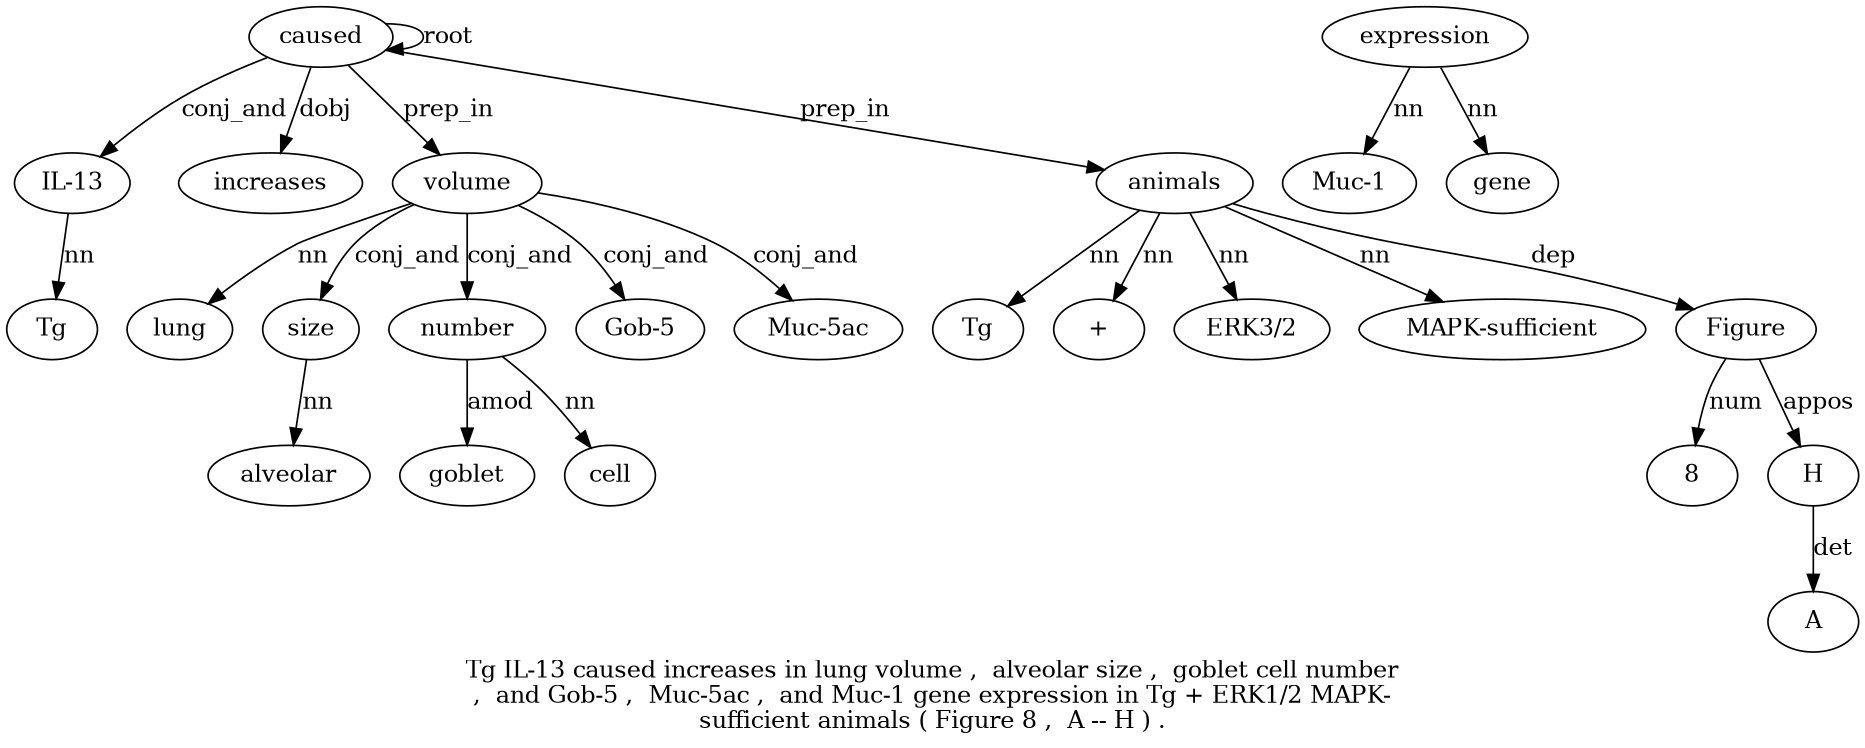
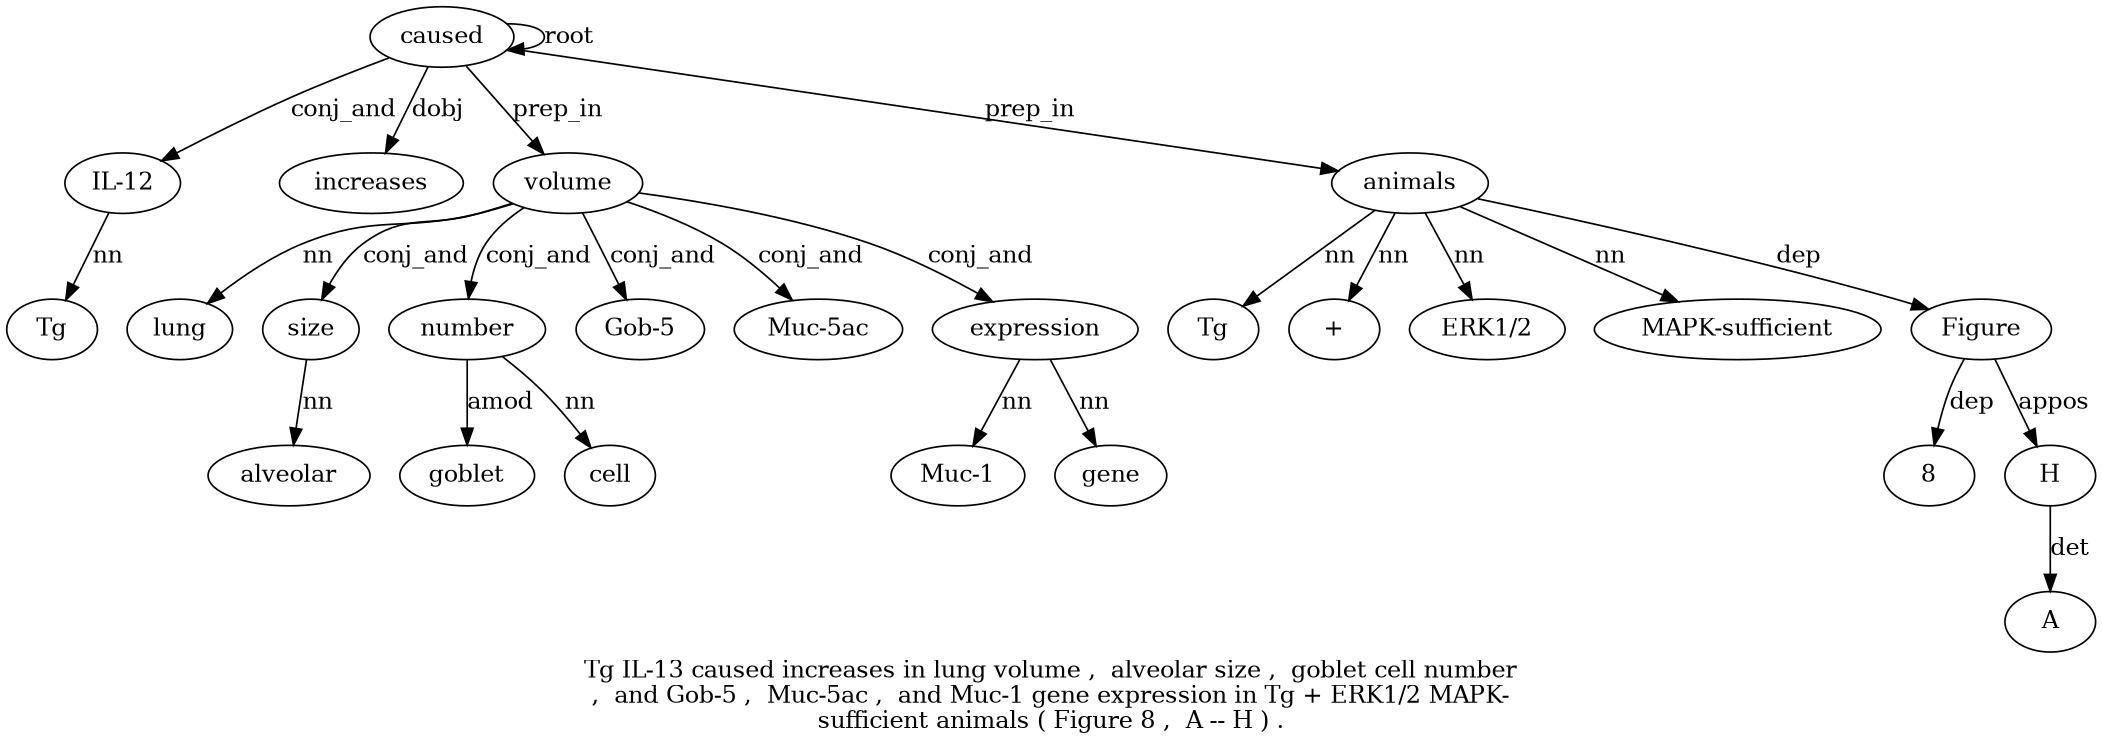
(72, 183) -> (123, 183)
none -> (813, 227)
(1252, 329) -> (1487, 329)
(1736, 402) -> (1972, 402)
